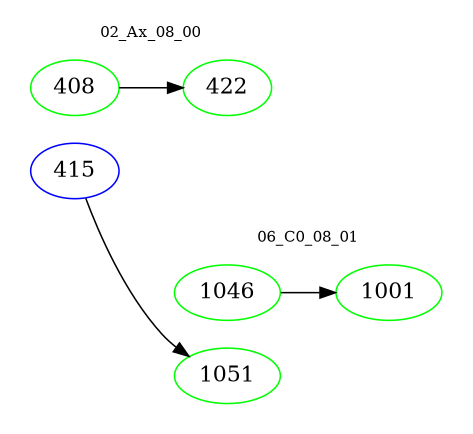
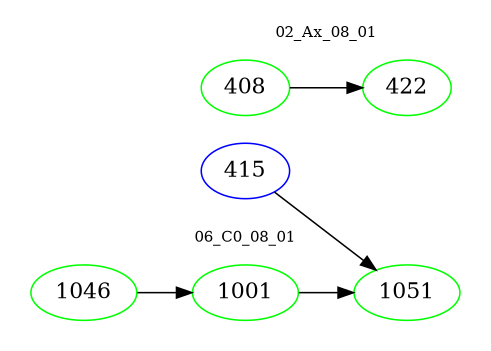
(151, 33) -> (326, 33)
none -> (318, 293)
